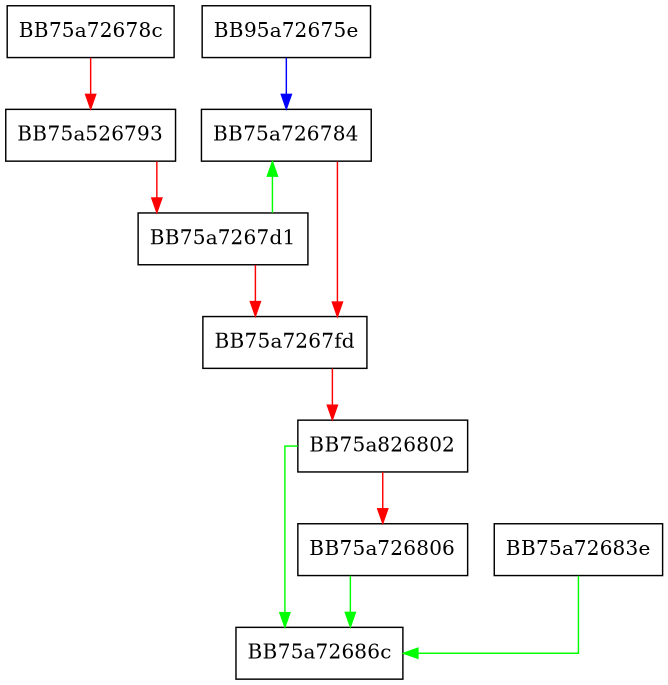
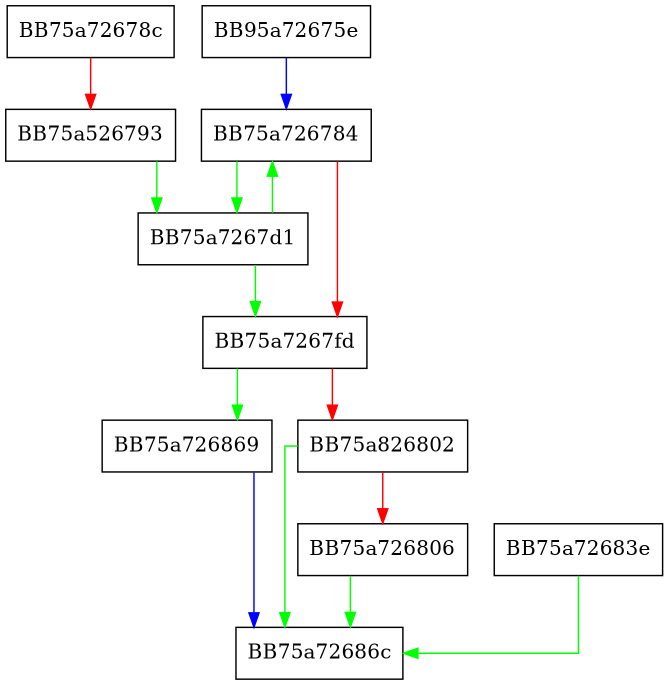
(157, 180) -> (157, 180)
none -> (237, 180)
(255, 283) -> (255, 283)
none -> (187, 446)
